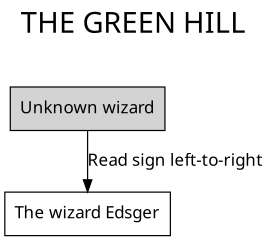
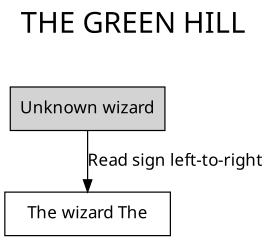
(88, 214) -> (88, 214)
